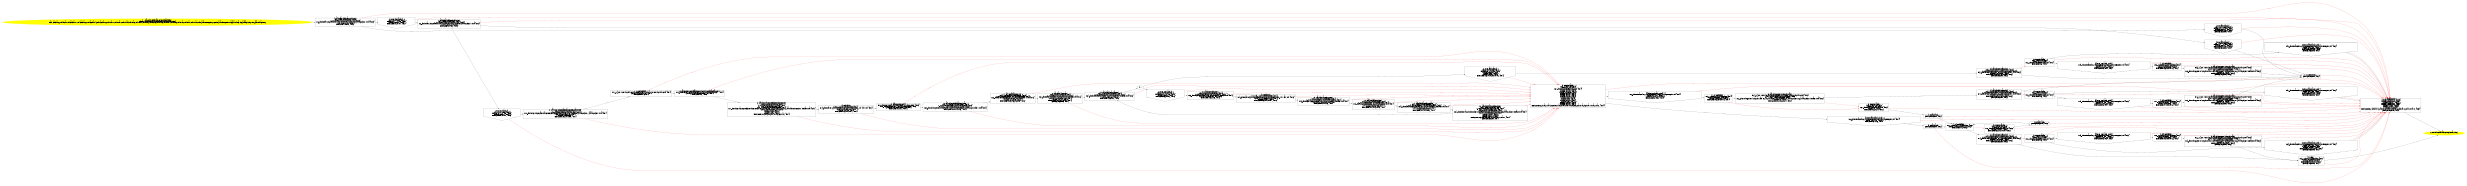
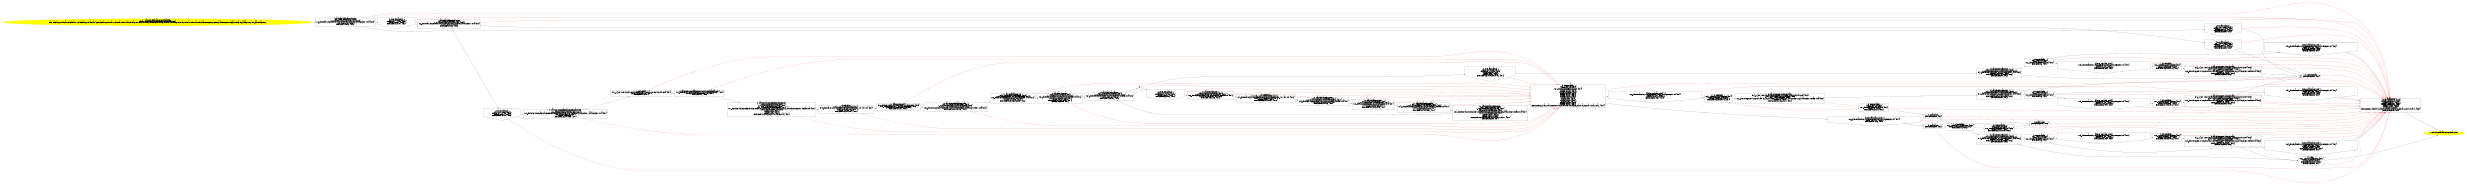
(2311, 76) -> (2311, 76)
